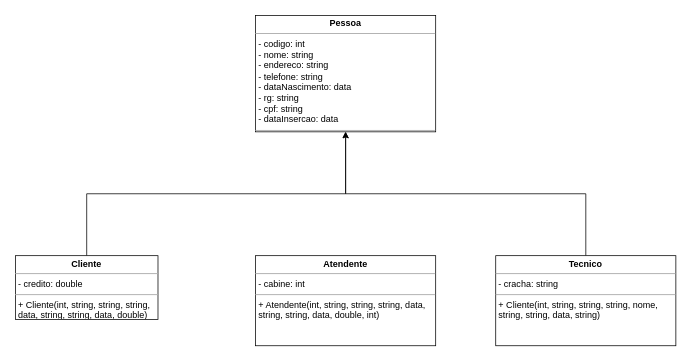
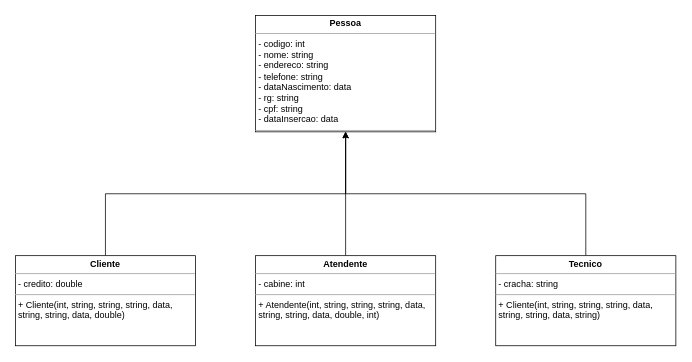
none -> (345, 225)
(586, 277) -> (586, 277)
(87, 287) -> (105, 300)
